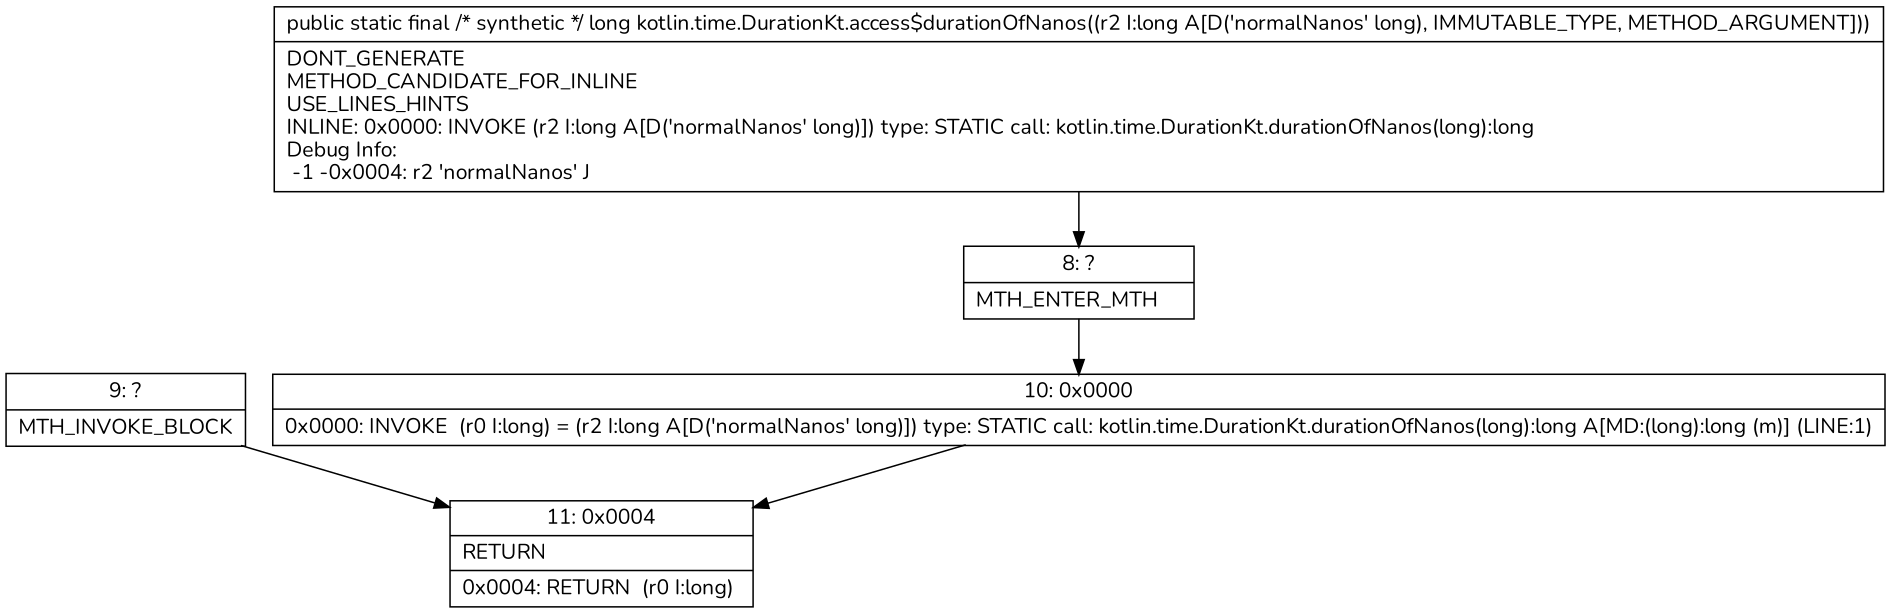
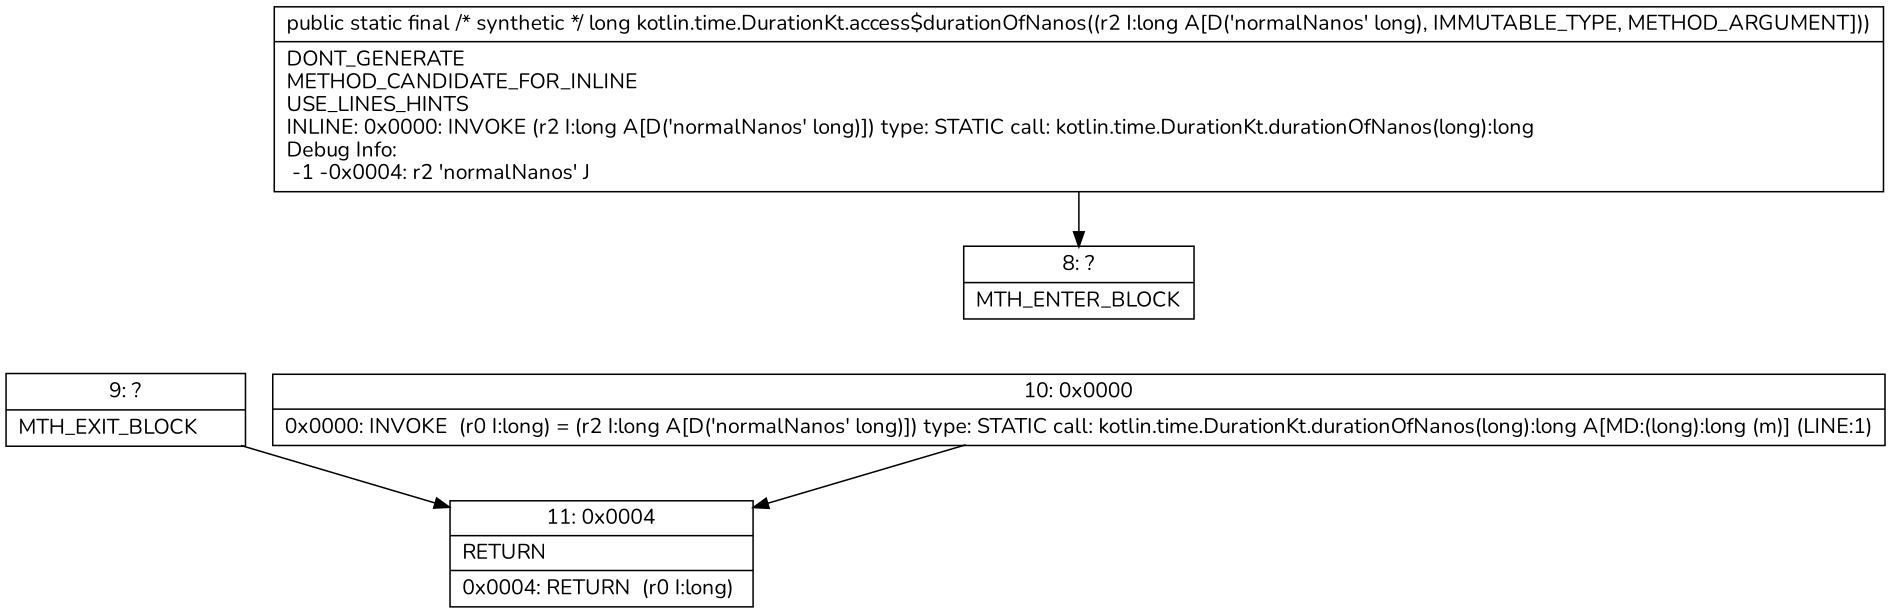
(1068, 300) -> (1079, 300)
(1079, 339) -> none
(126, 427) -> (108, 427)
